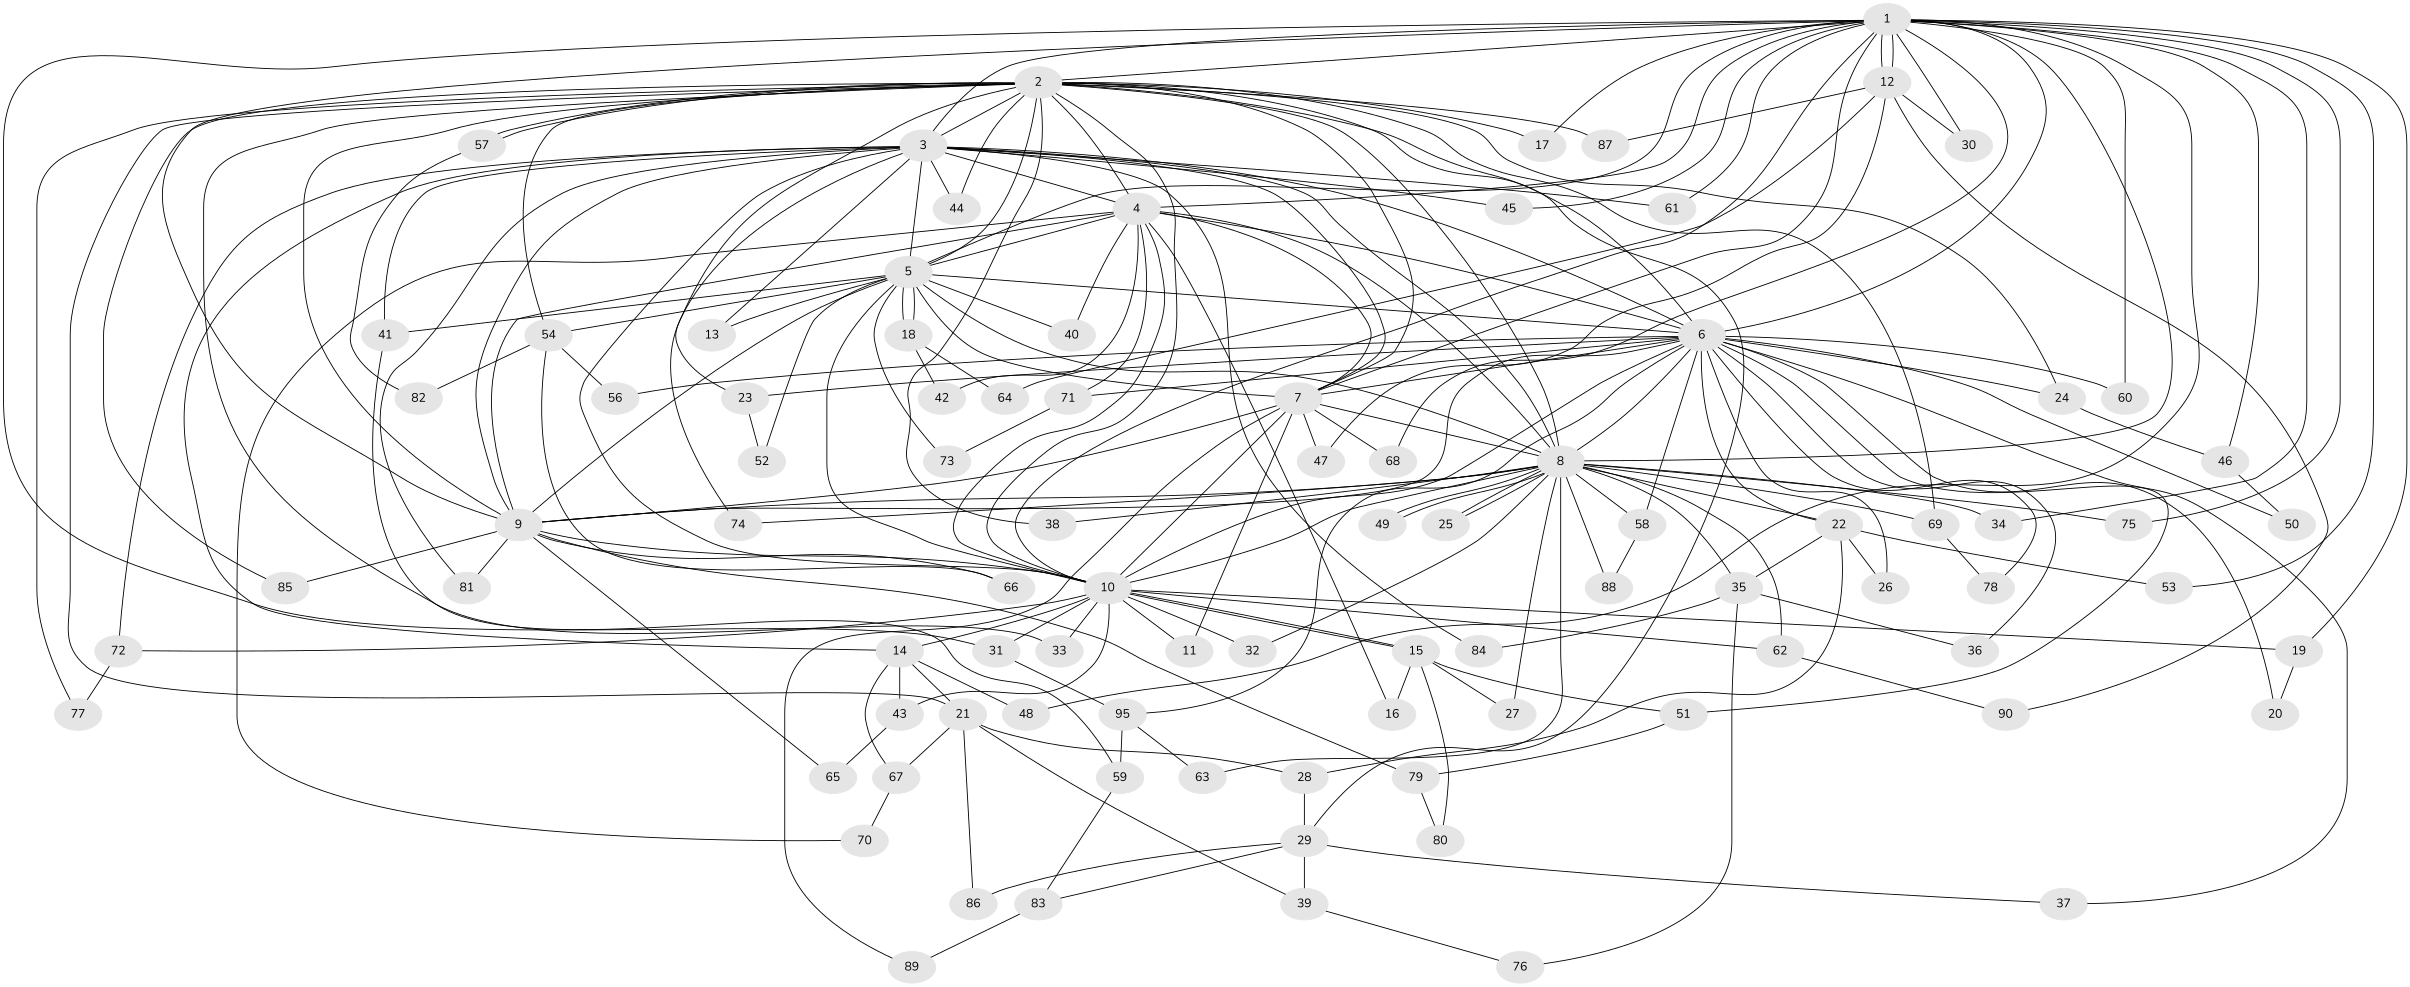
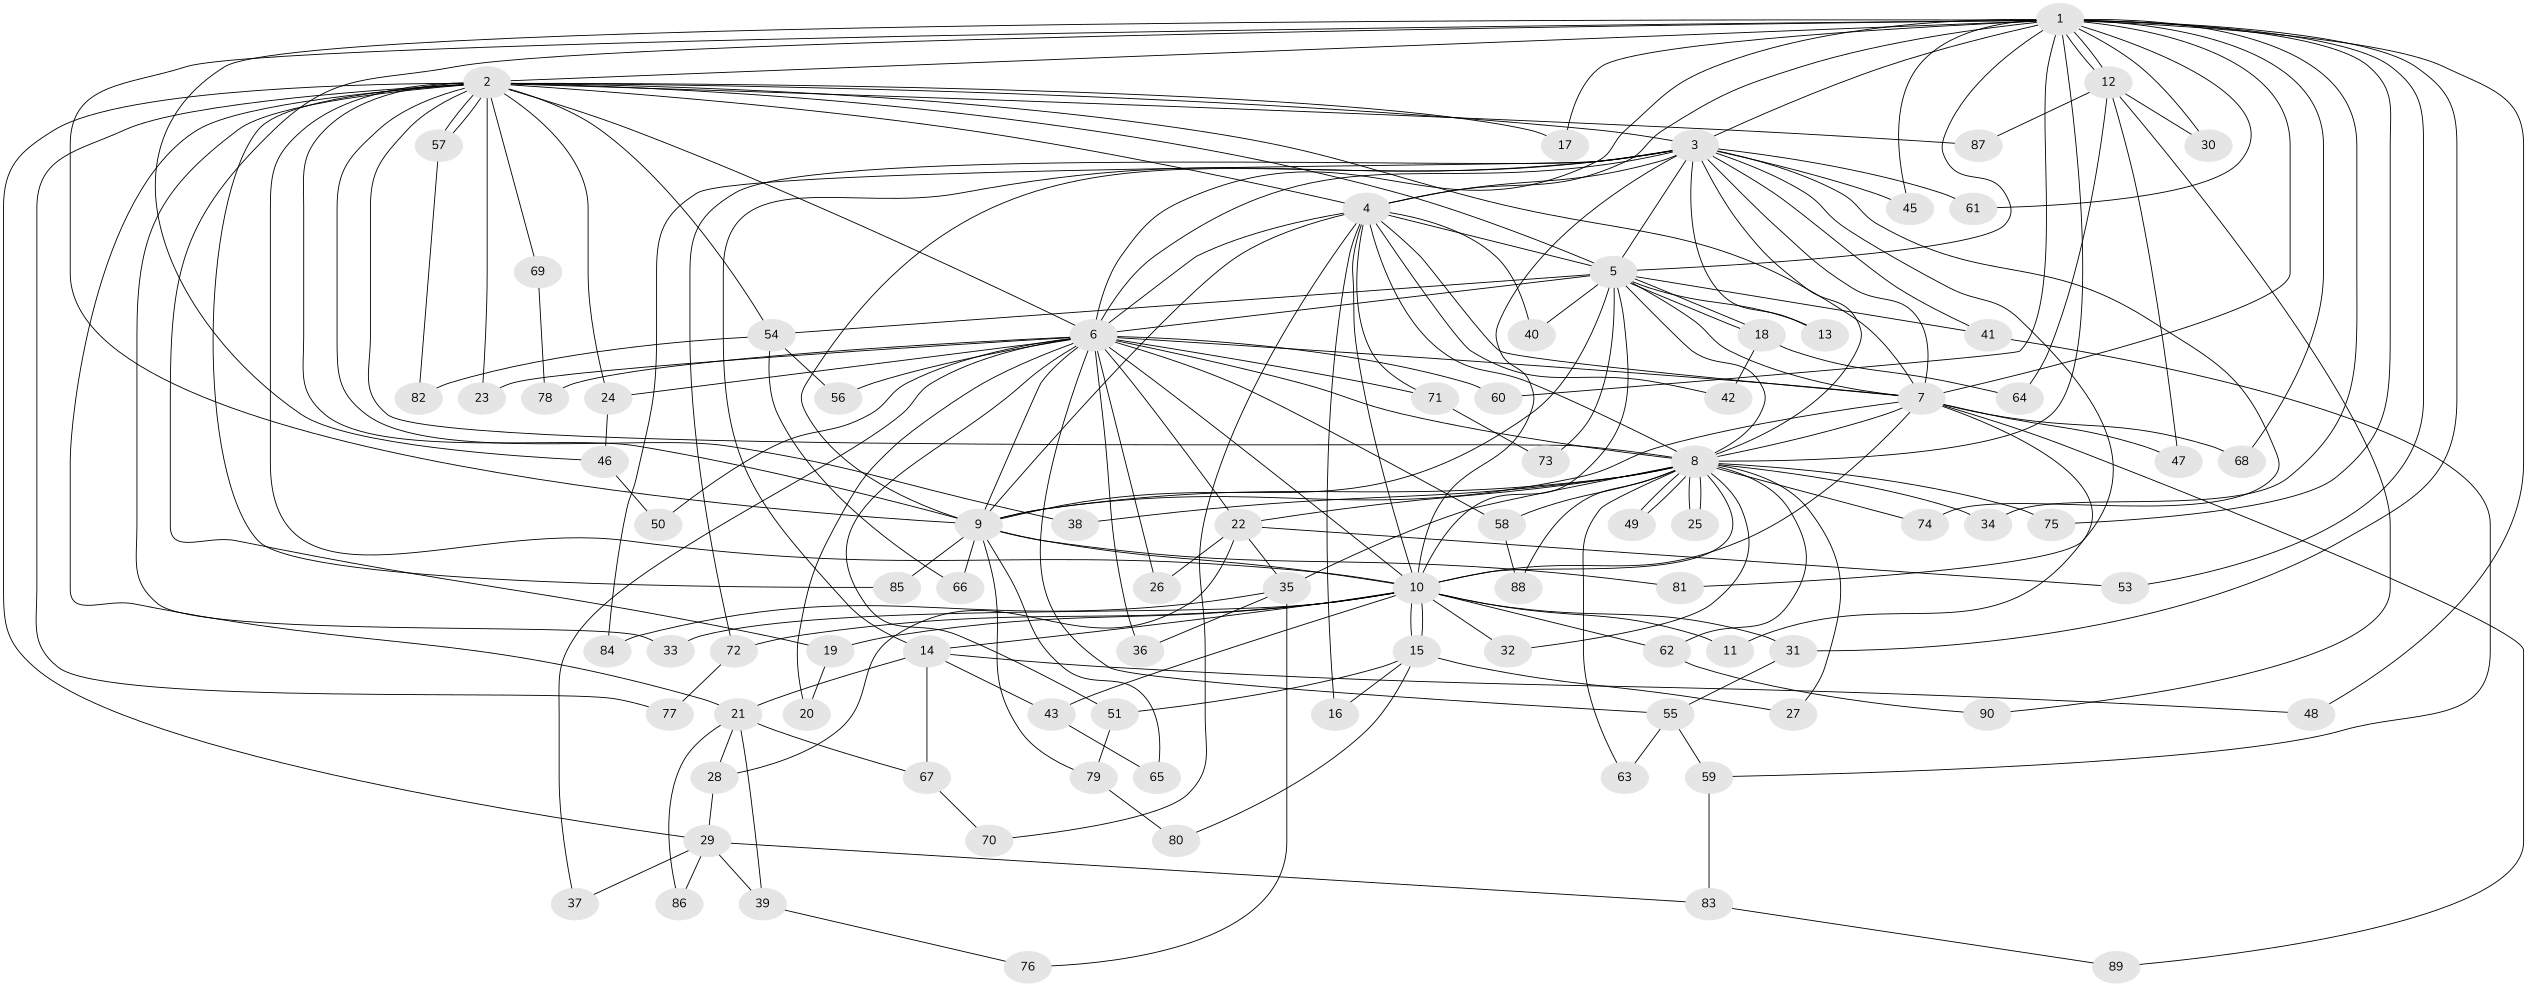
(957, 209) -> none
(1394, 330) -> none
(762, 462) -> none
(1757, 490) -> none
(1123, 715) -> (1670, 715)
